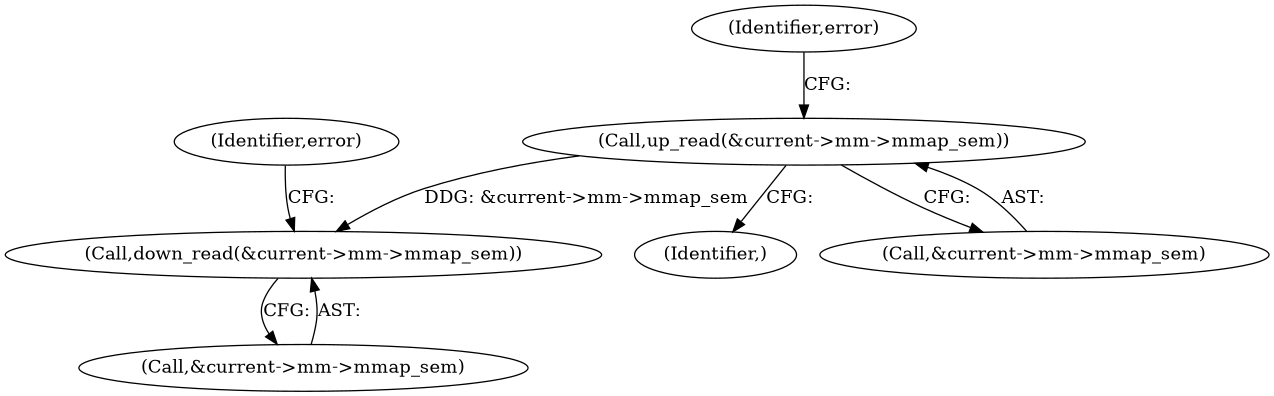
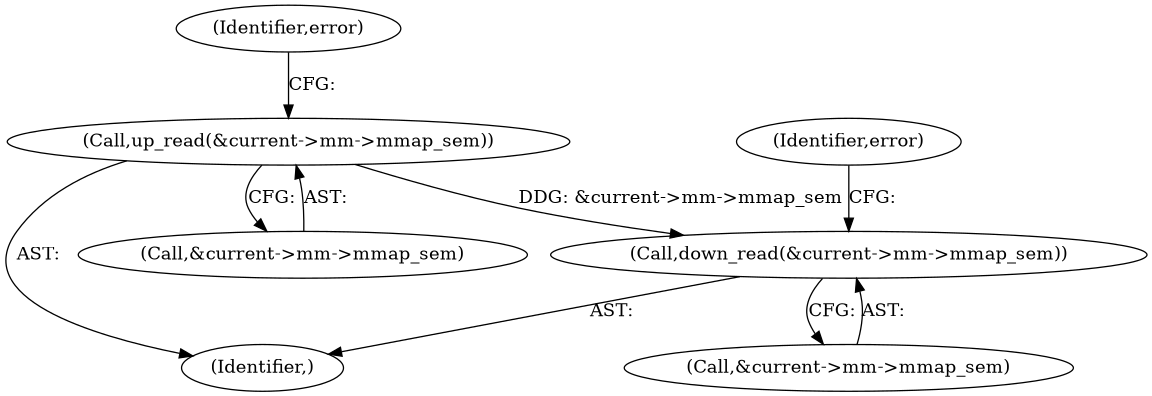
(793, 198) -> (42, 255)
none -> (541, 314)
